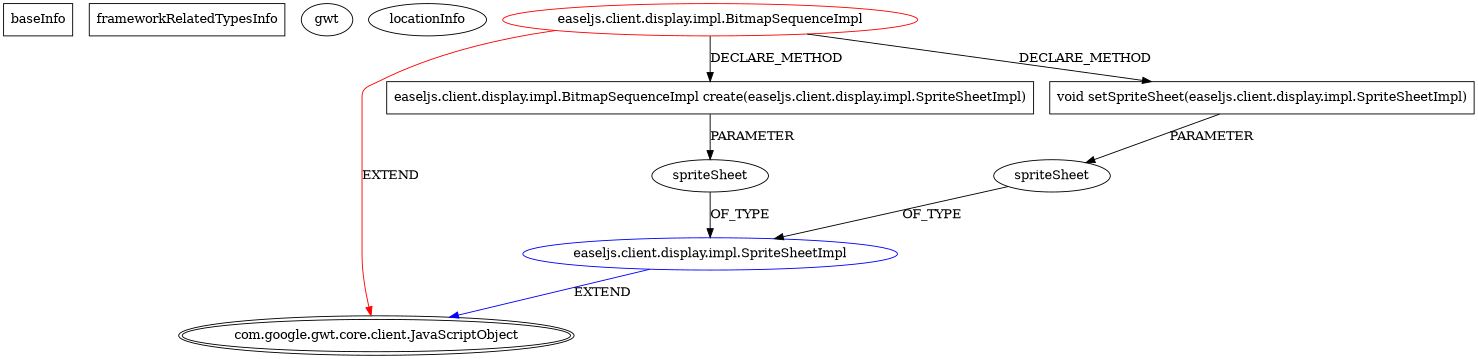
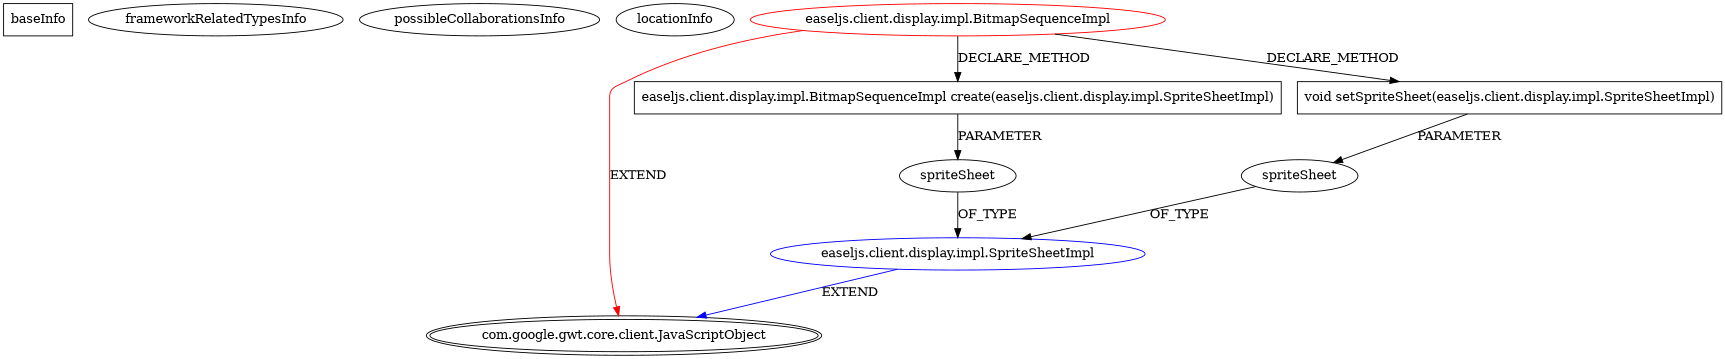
(187, 20) -> (216, 20)
(327, 20) -> (480, 20)
